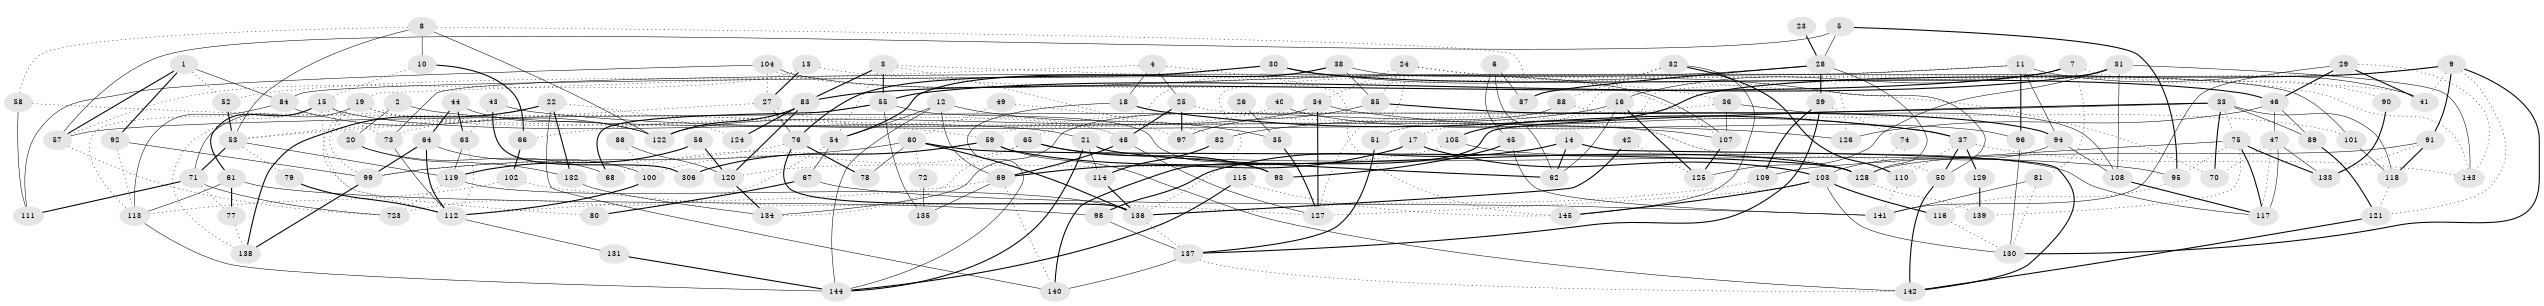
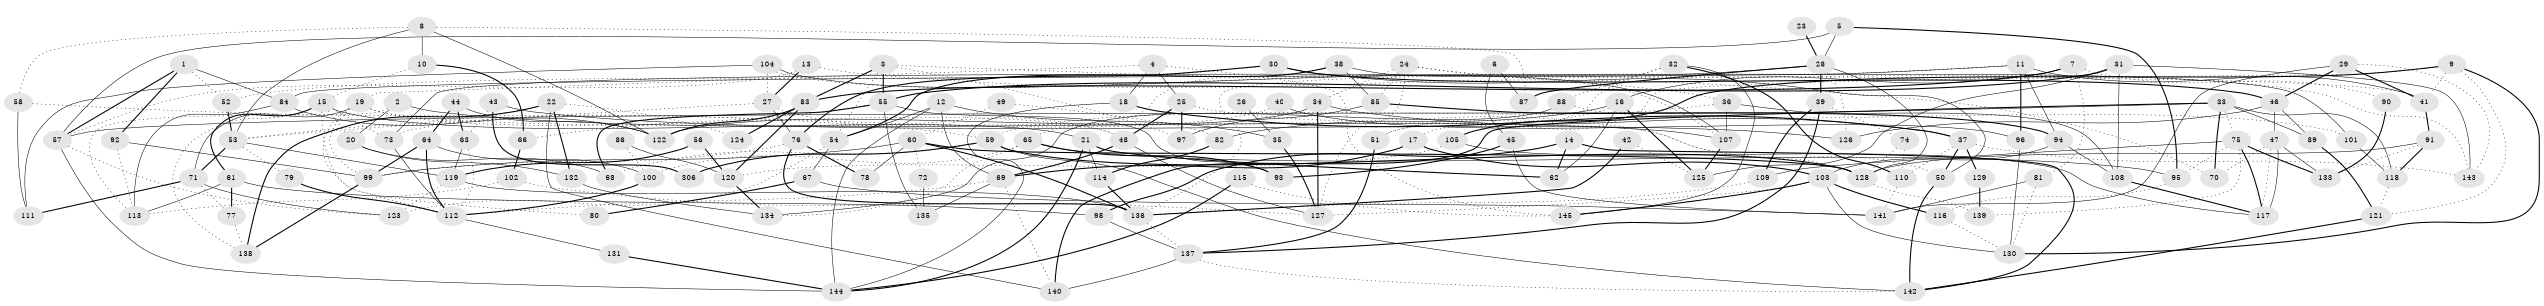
(2446, 103) -> (2428, 122)
(1532, 133) -> none
(394, 216) -> (394, 216)
(478, 281) -> (415, 281)
